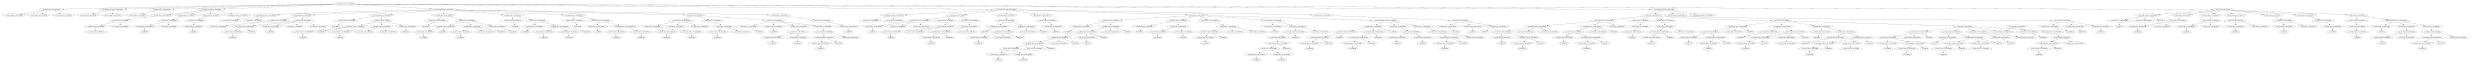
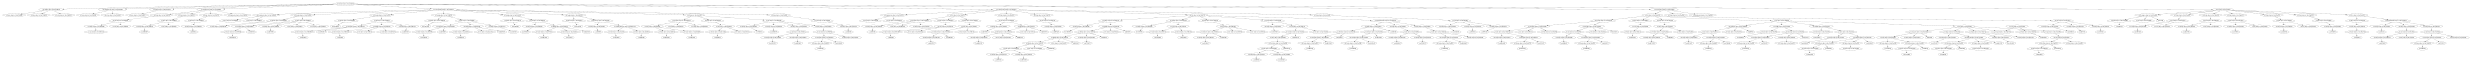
(1617, 26) -> none
